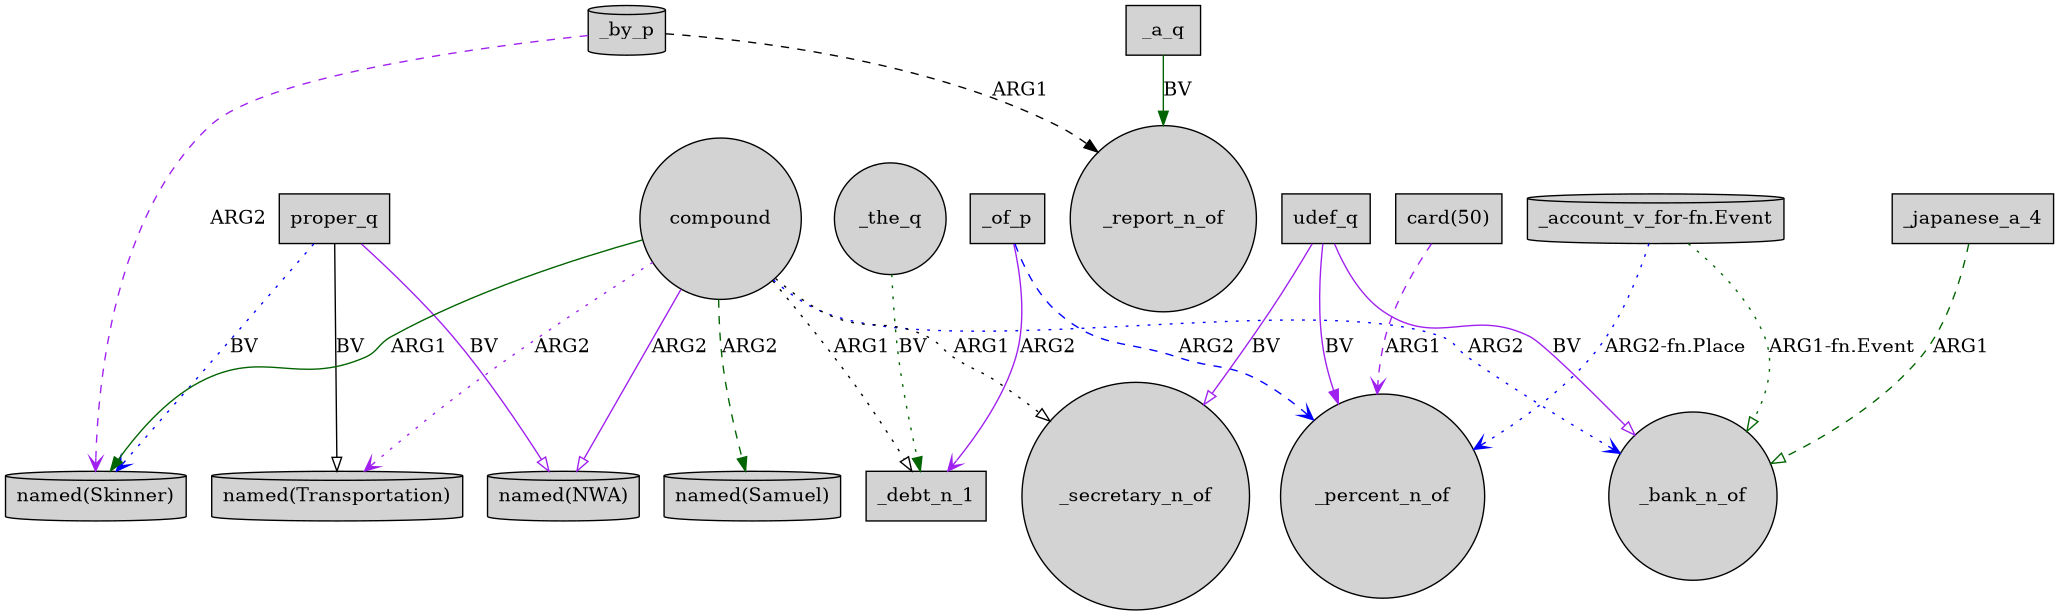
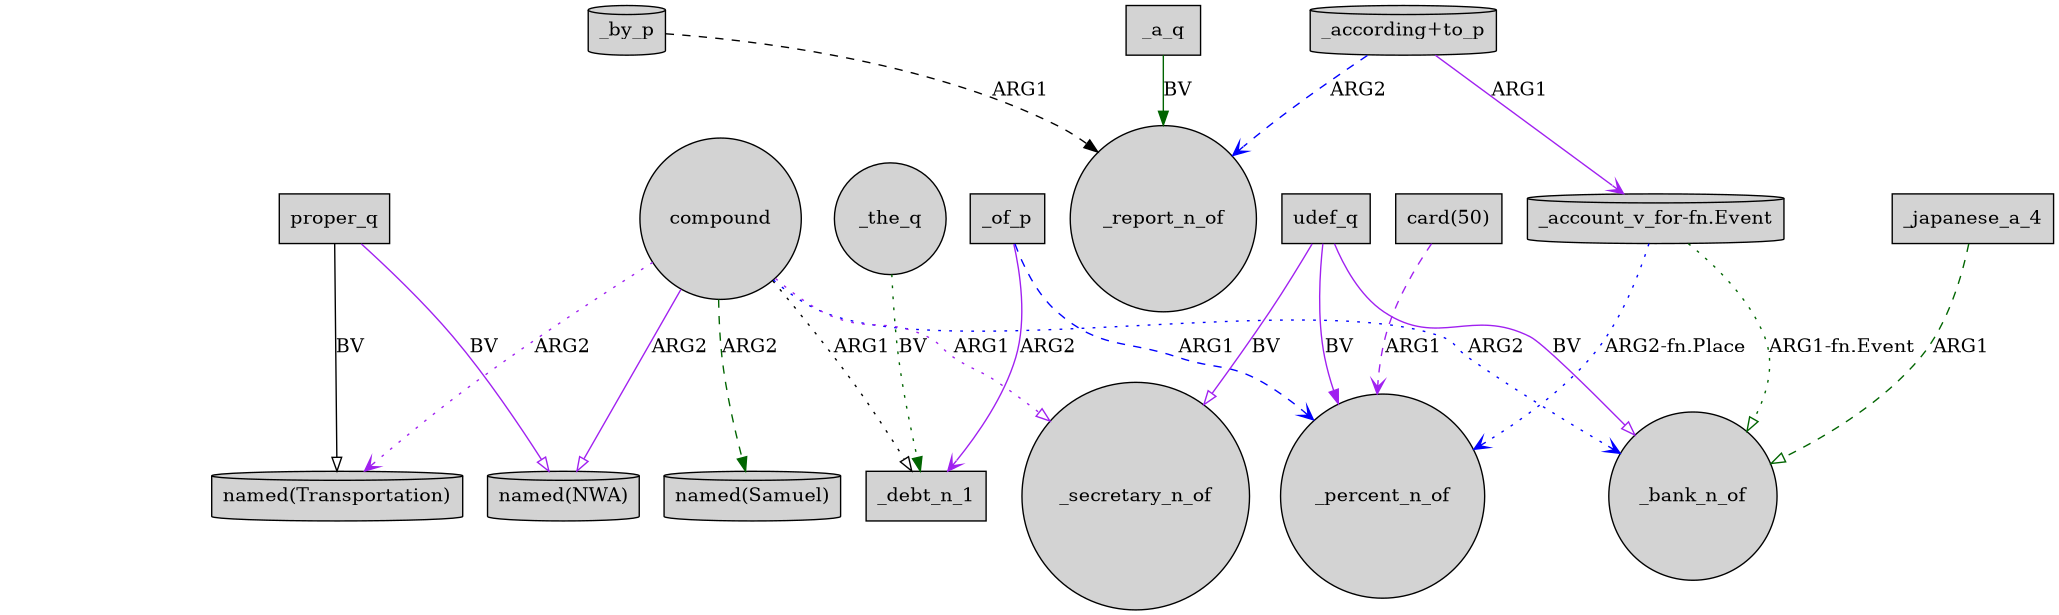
none -> (1403, 30)
(933, 340) -> (933, 340)
(1207, 347) -> (1207, 347)
(96, 496) -> none
